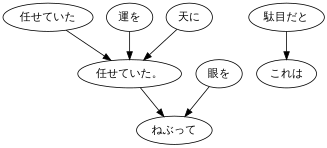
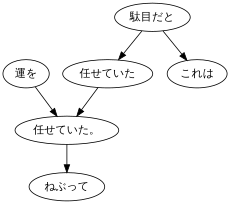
(189, 17) -> none
none -> (133, 42)
(219, 74) -> none
